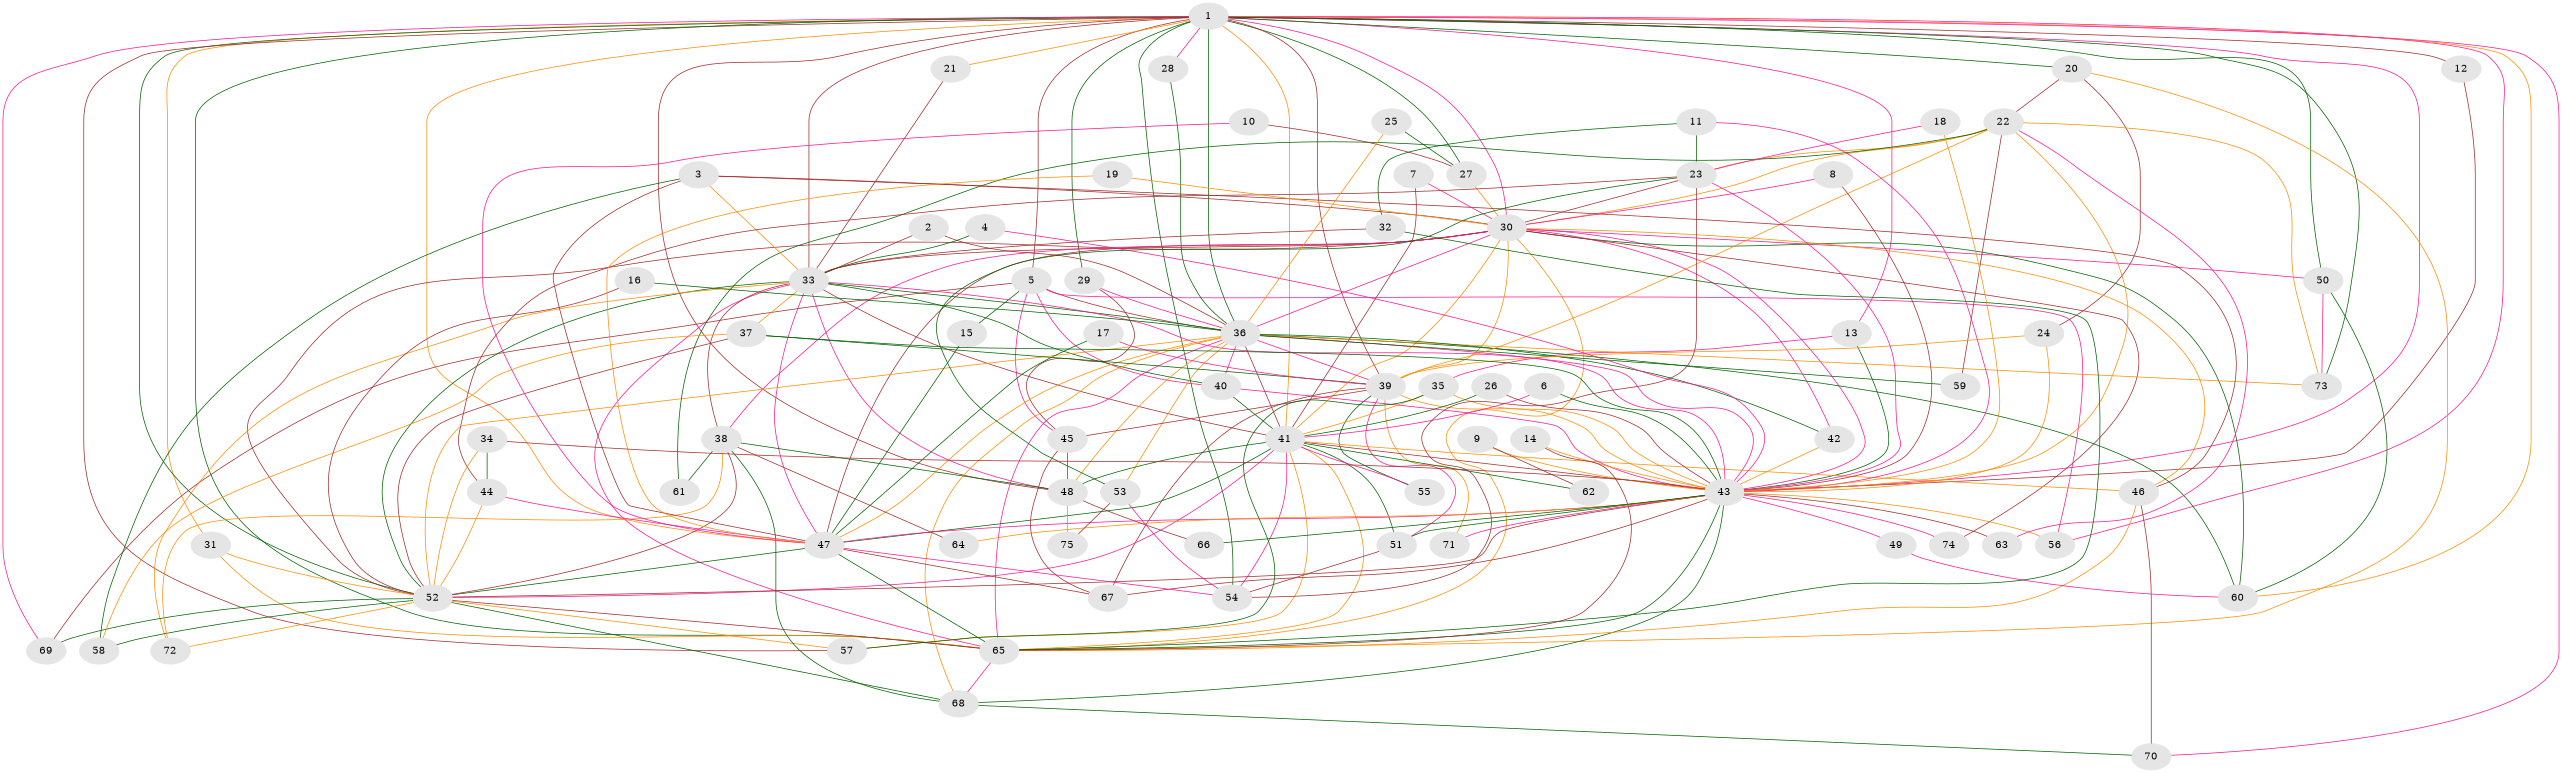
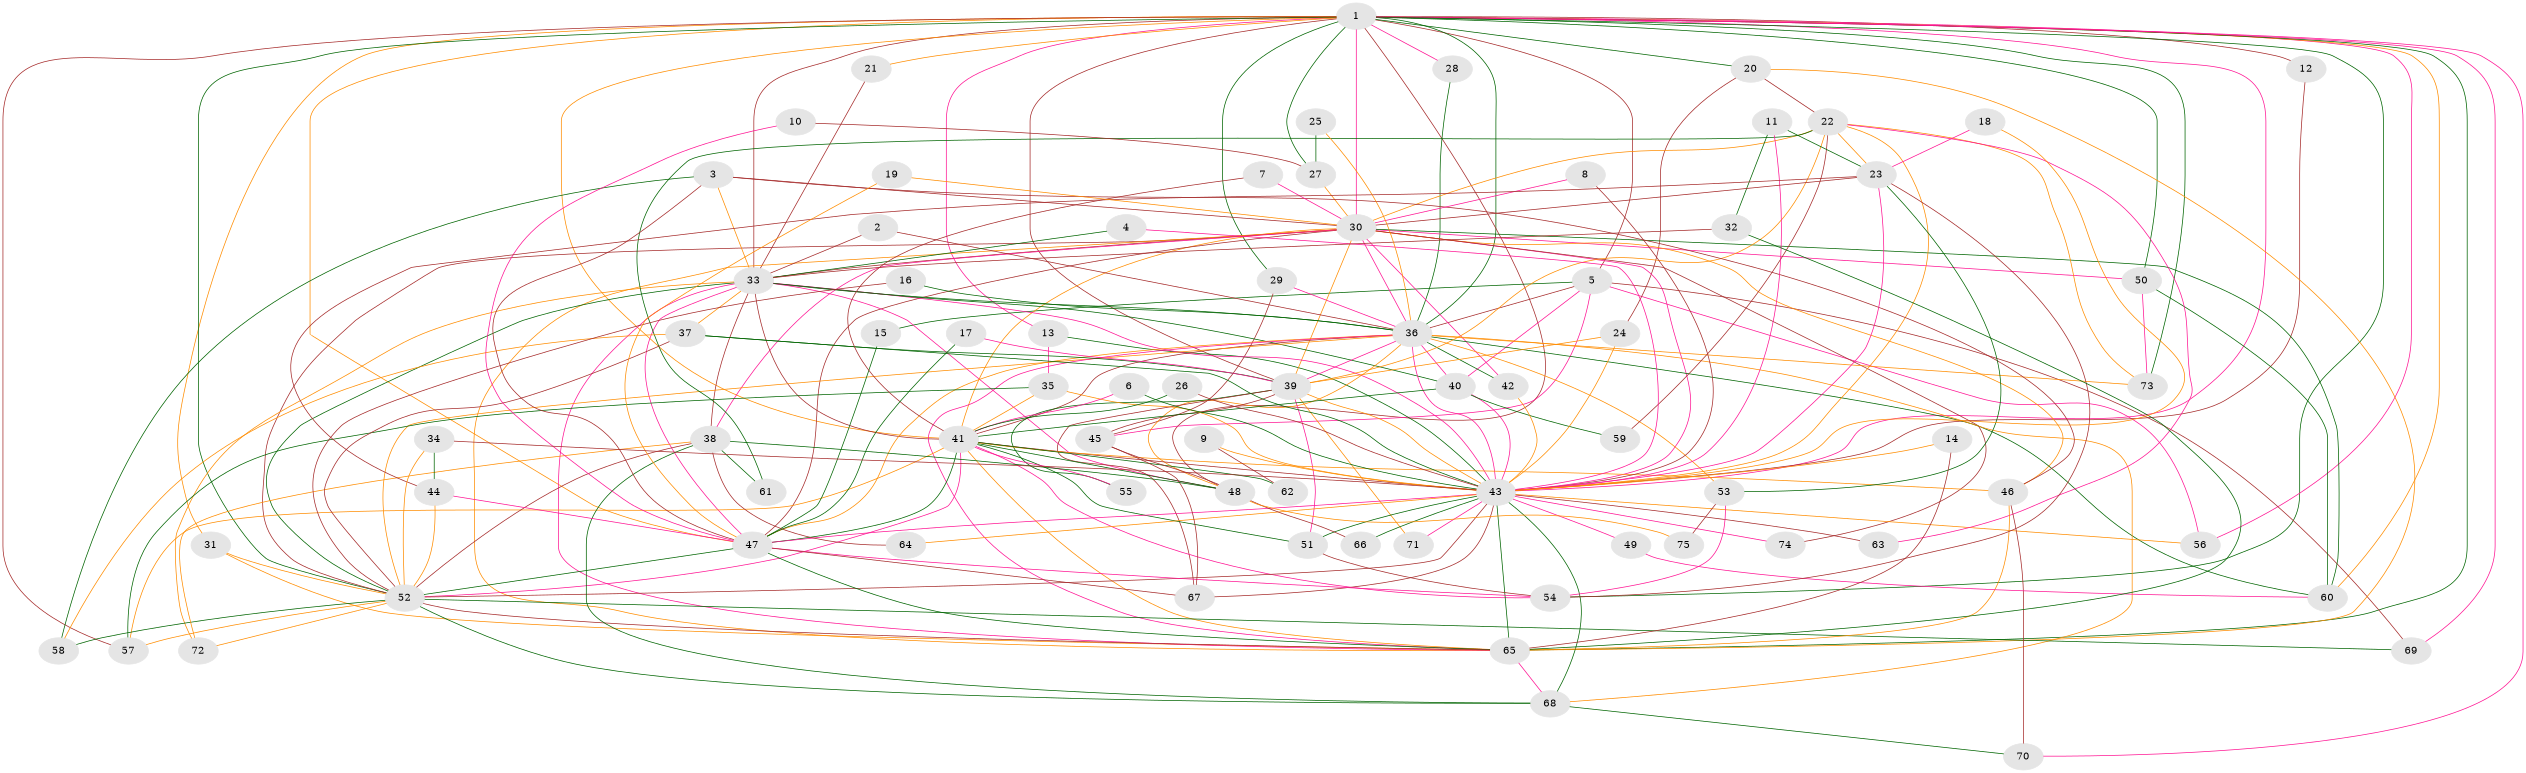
(1770, 372) -> (1535, 417)
